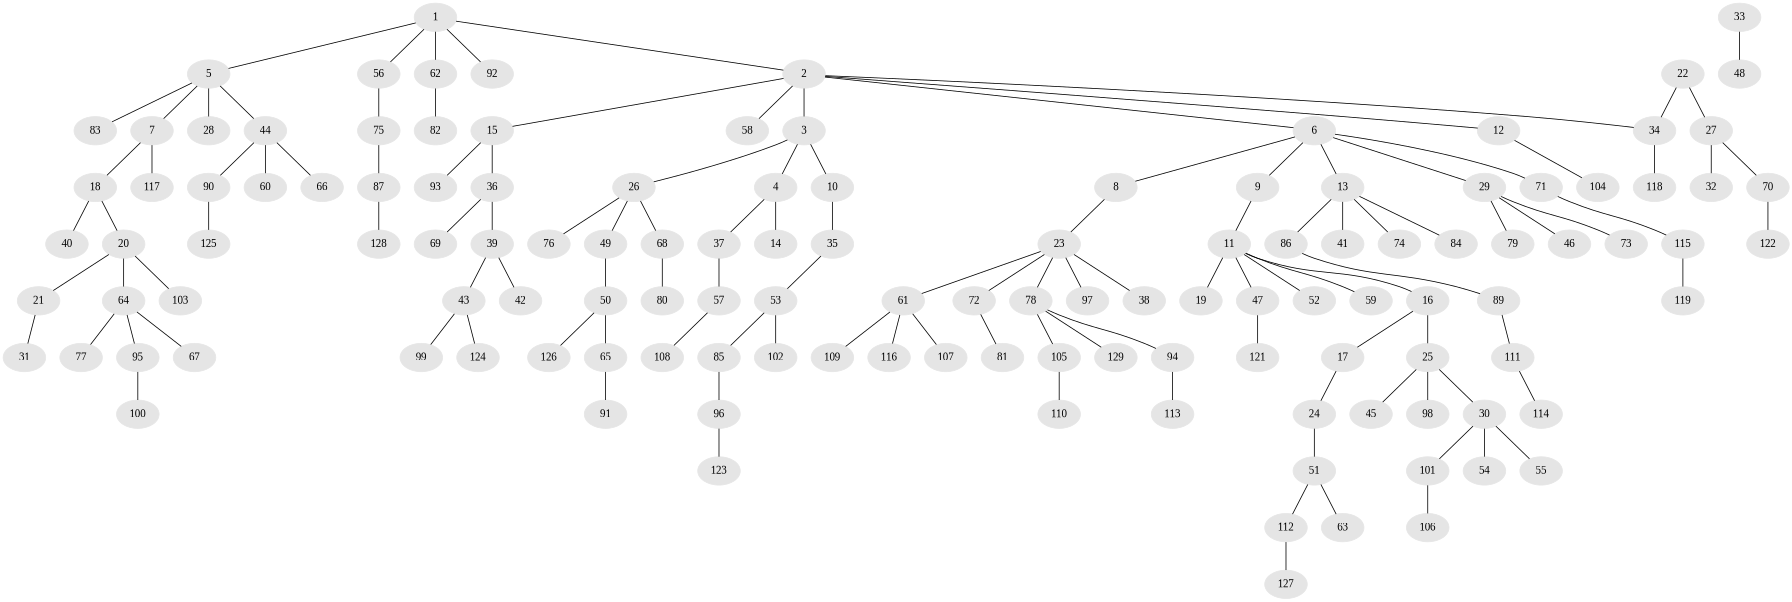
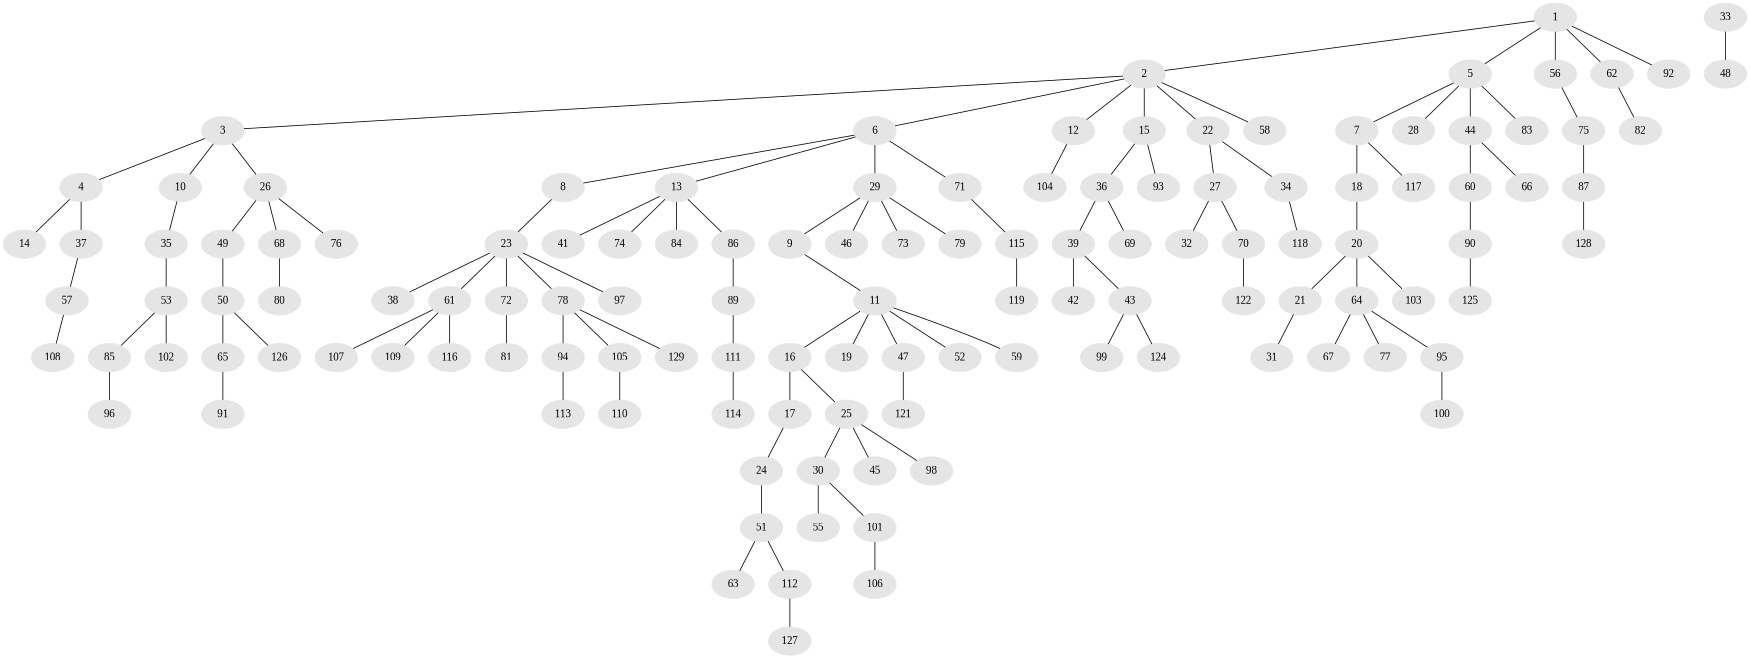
(1230, 96) -> (1176, 102)
(237, 159) -> (1470, 216)
(1286, 159) -> (832, 216)
(67, 244) -> none
(719, 471) -> none
(1484, 471) -> none
